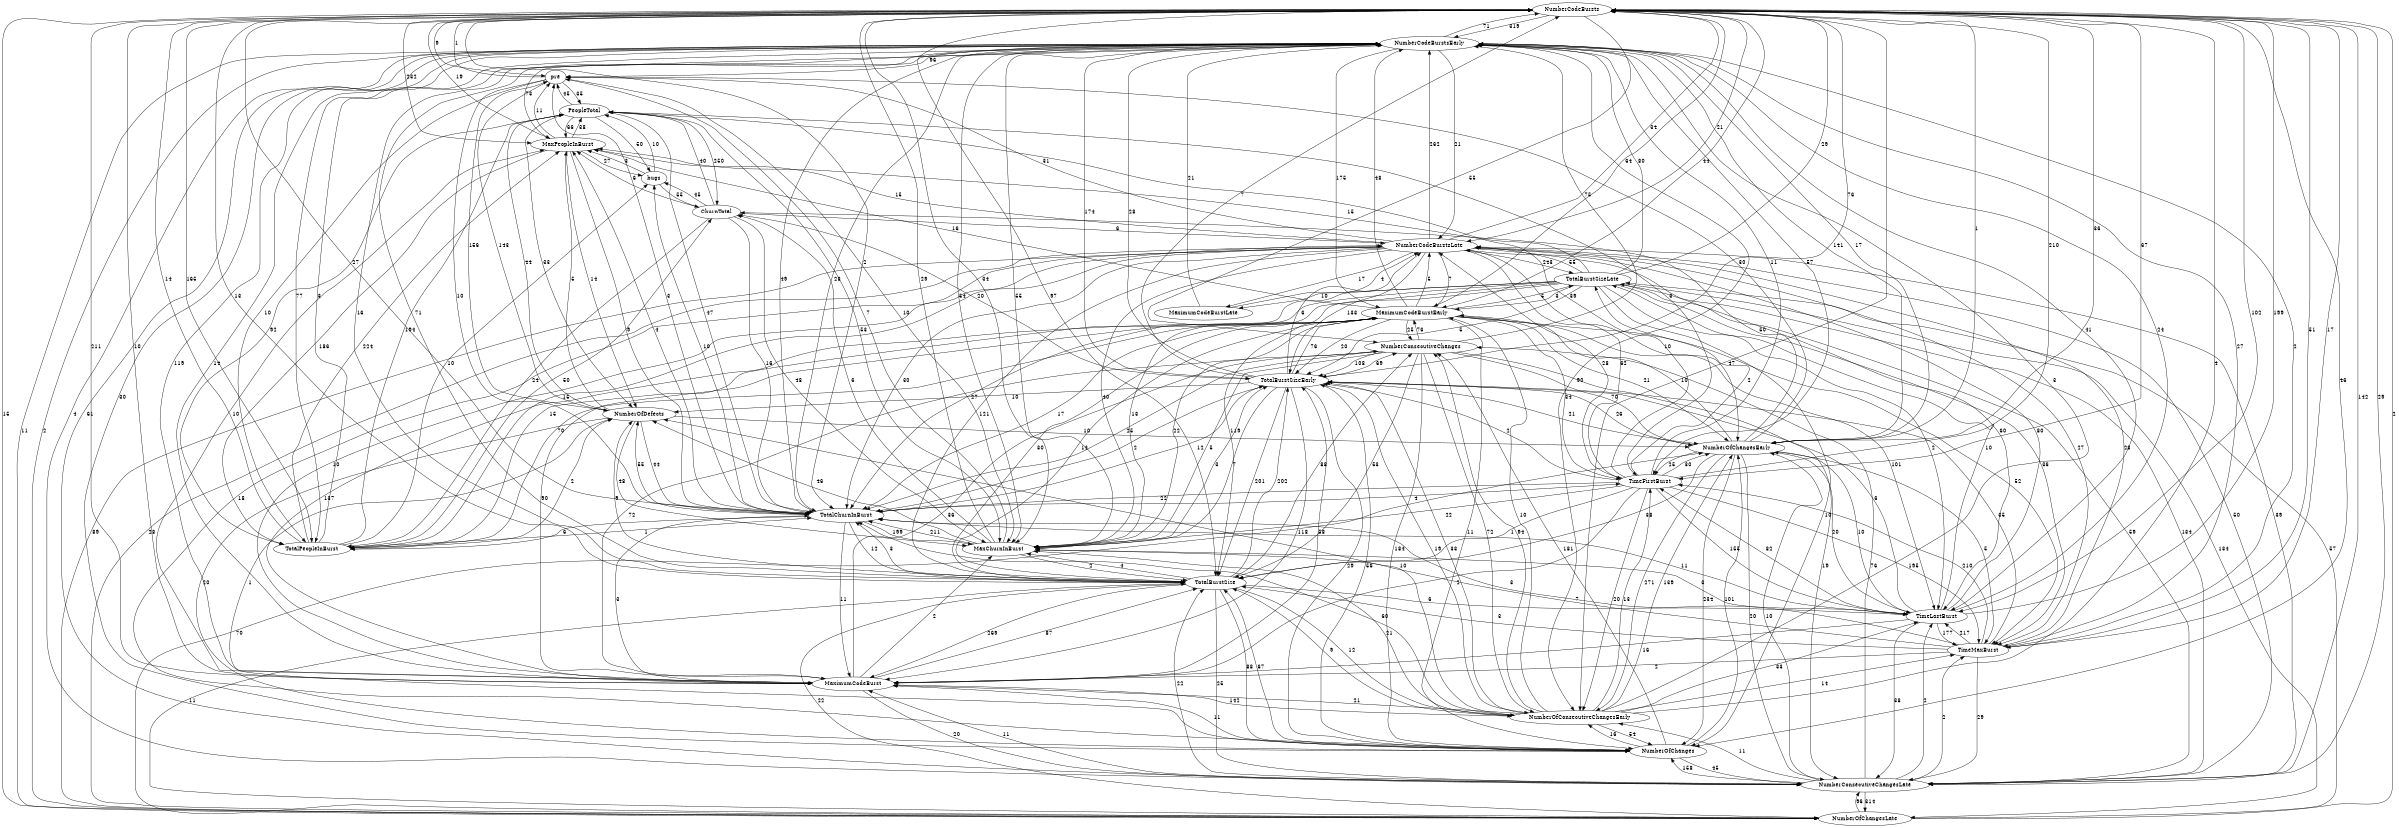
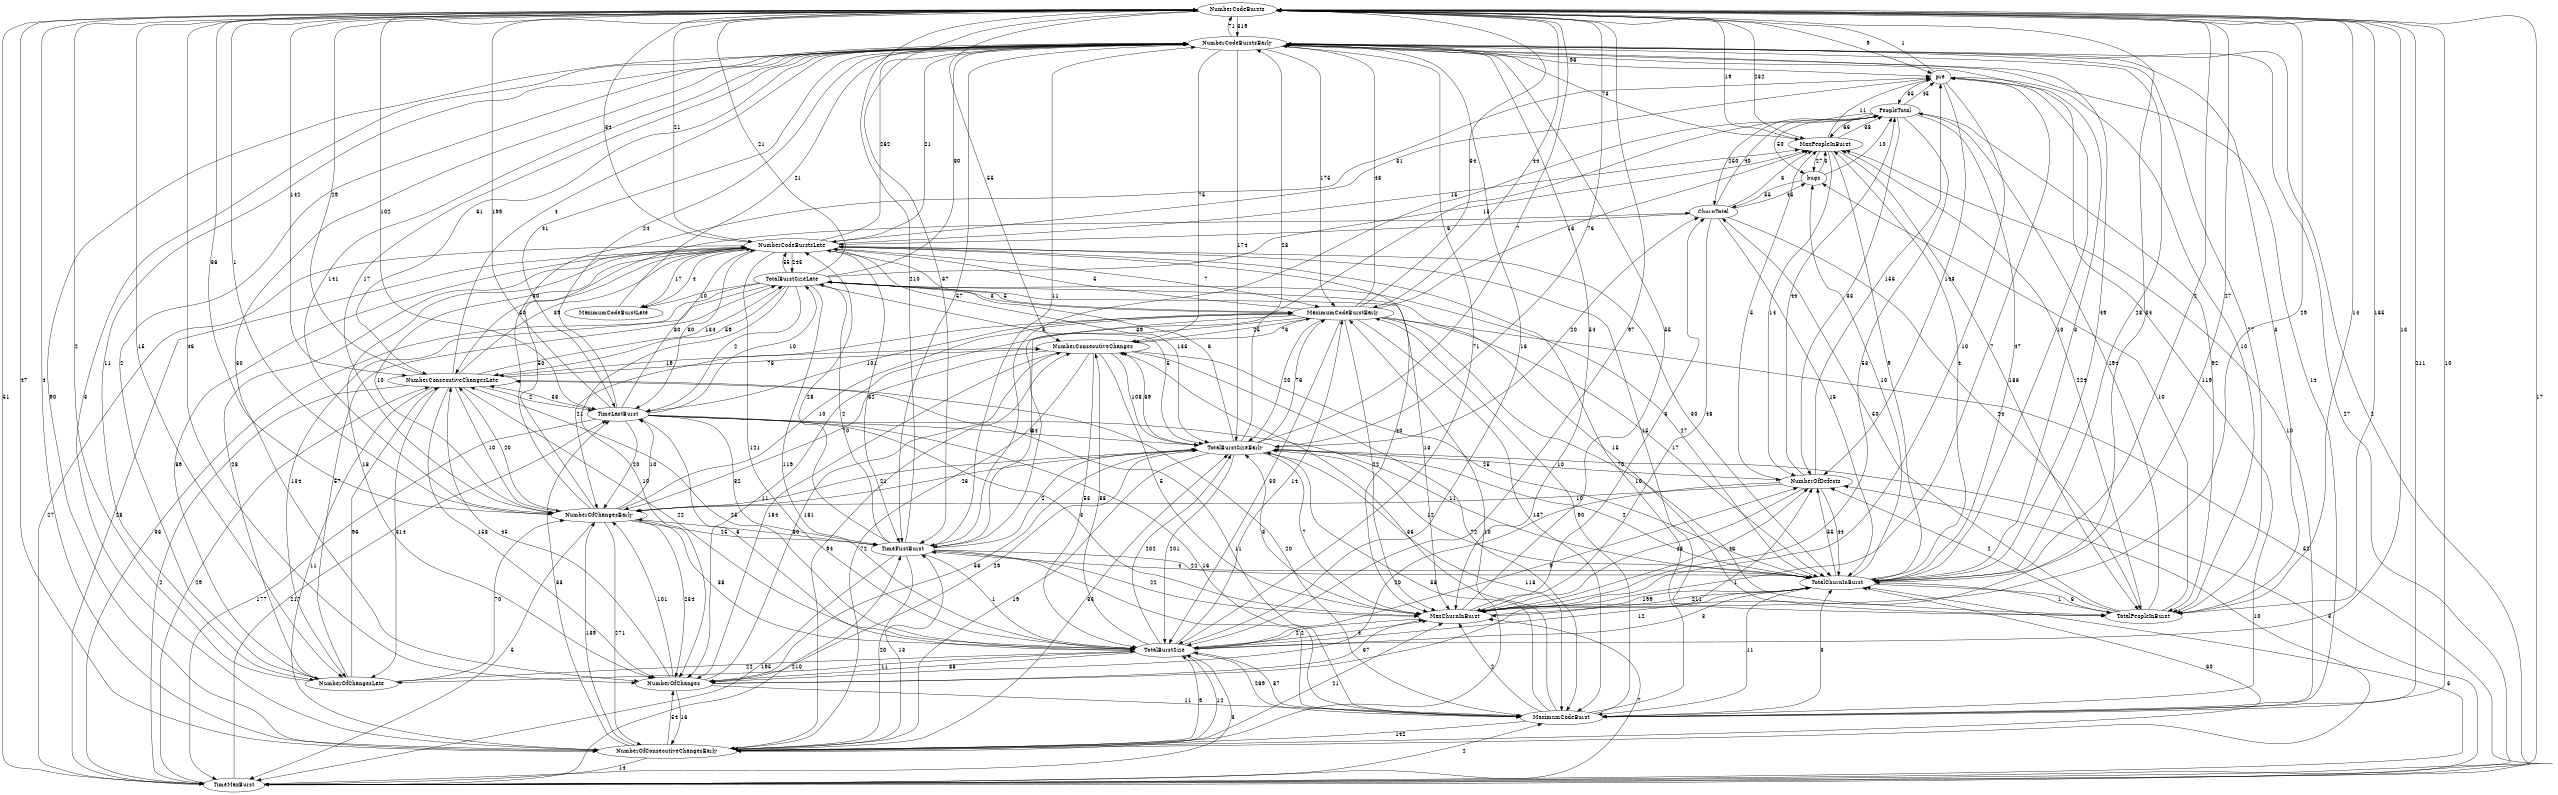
(1825, 145) -> (762, 145)
(1607, 226) -> (1199, 213)
(2002, 515) -> (2330, 617)
(1766, 579) -> none
(1210, 696) -> none
(1289, 739) -> (1232, 670)
